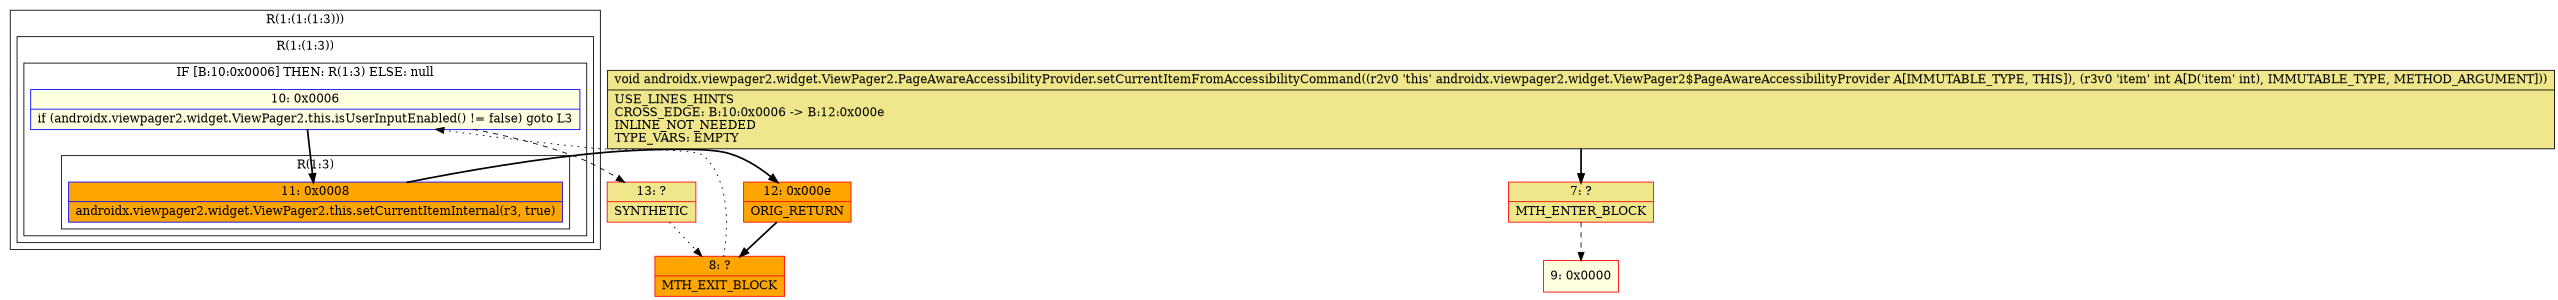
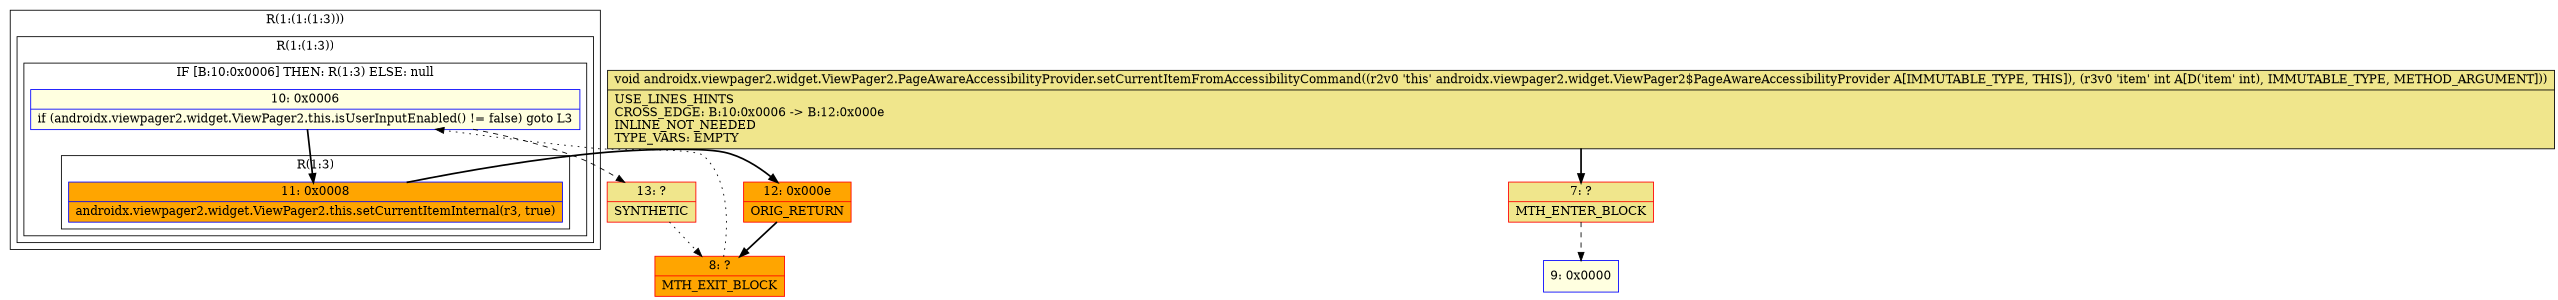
(1581, 276) -> (1581, 276)
